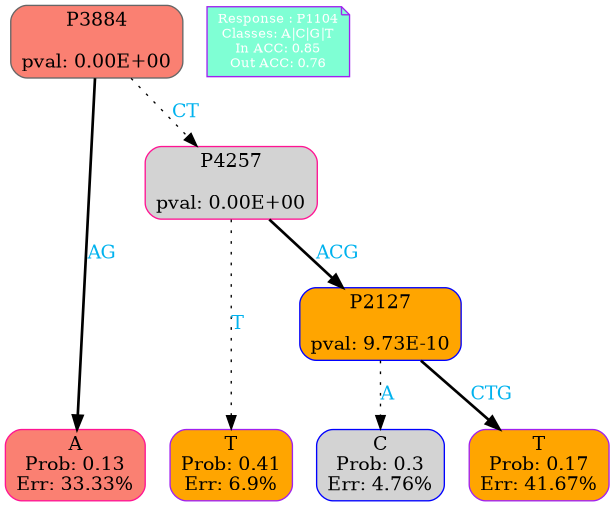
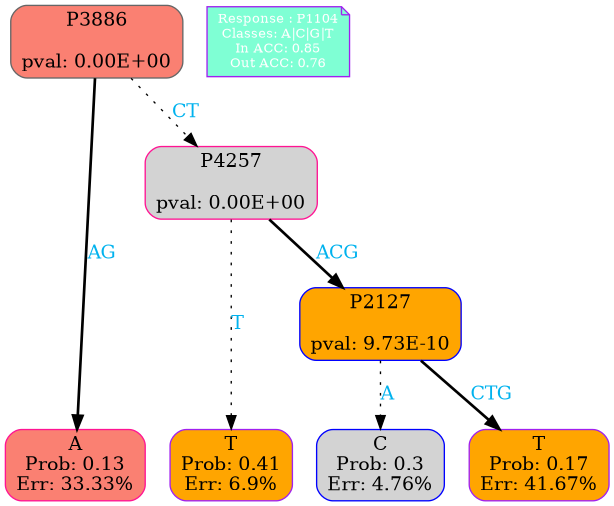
(97, 42) -> (97, 42)
